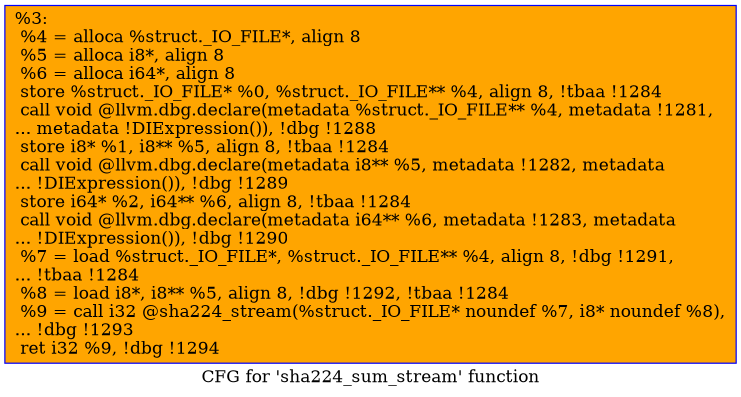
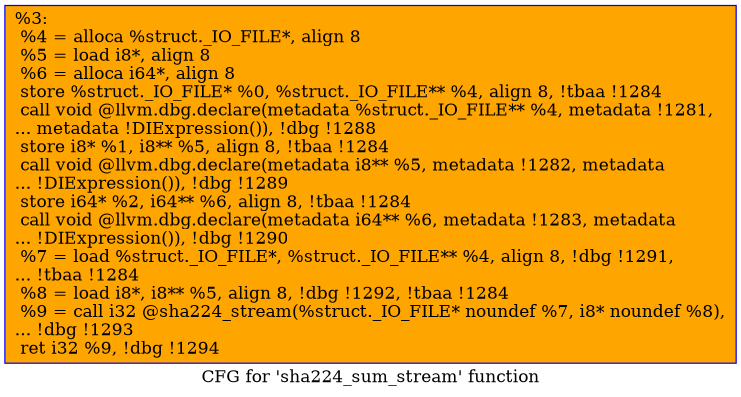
(120, 56) -> (113, 56)
